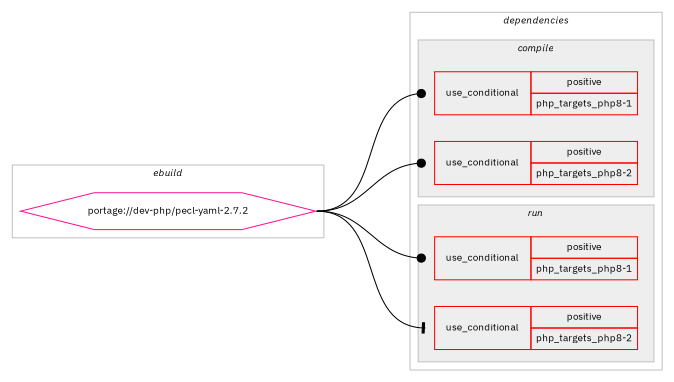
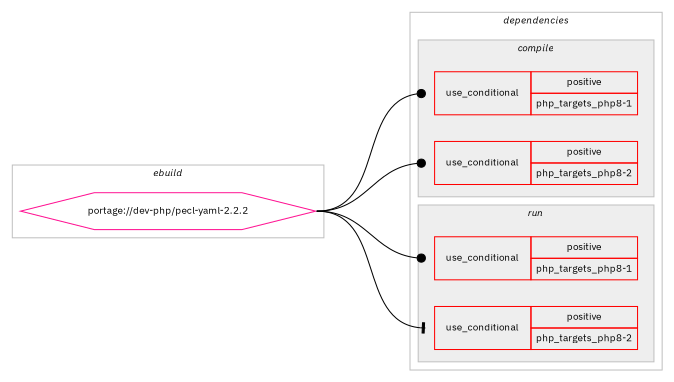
(168, 211) -> (168, 211)
